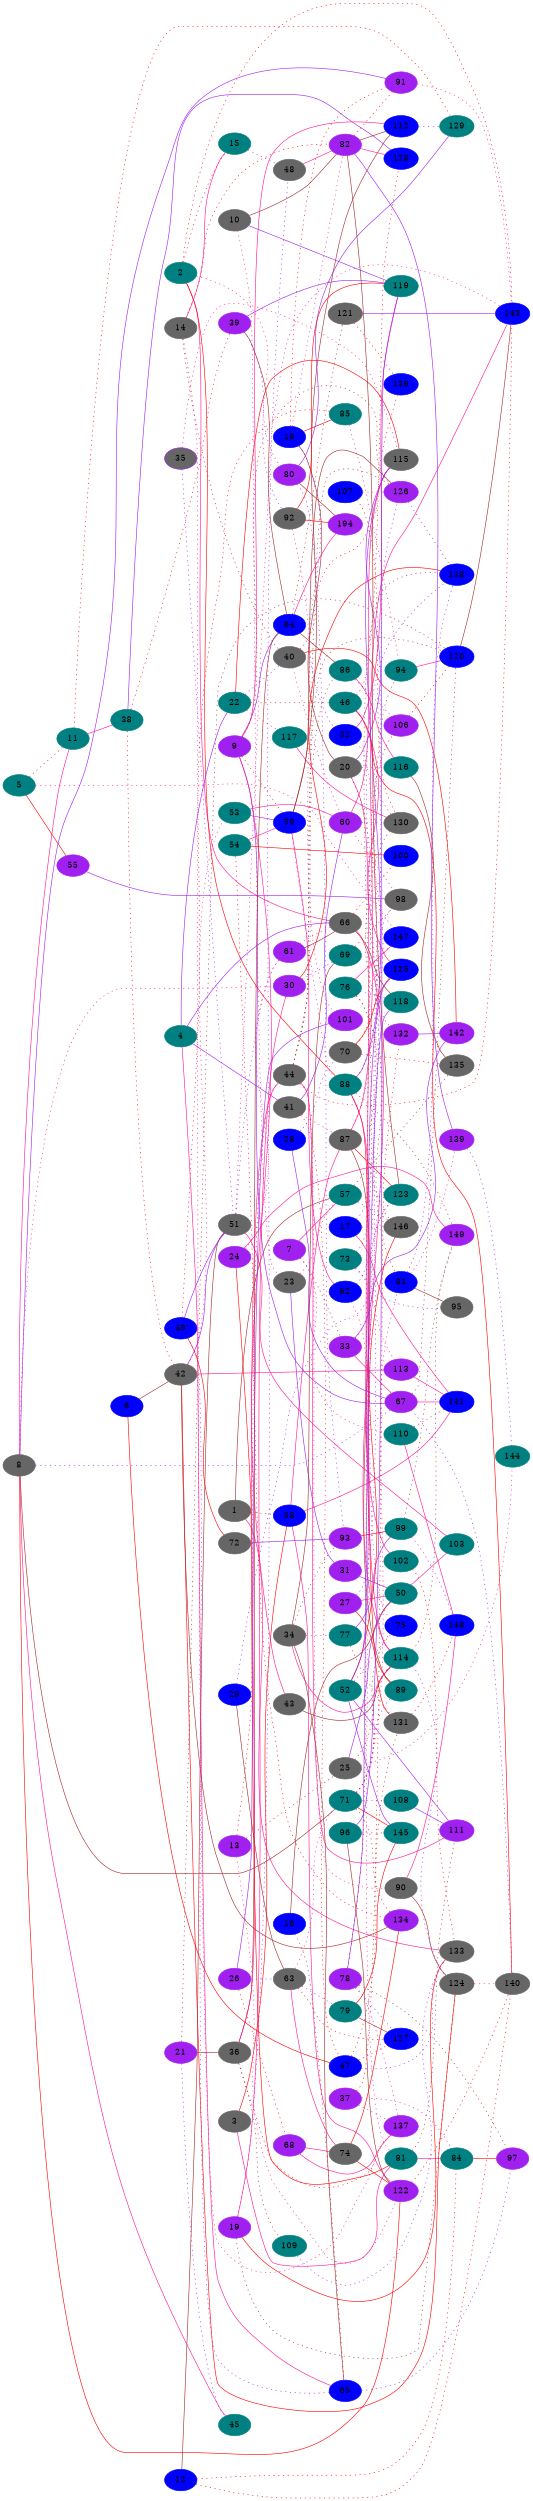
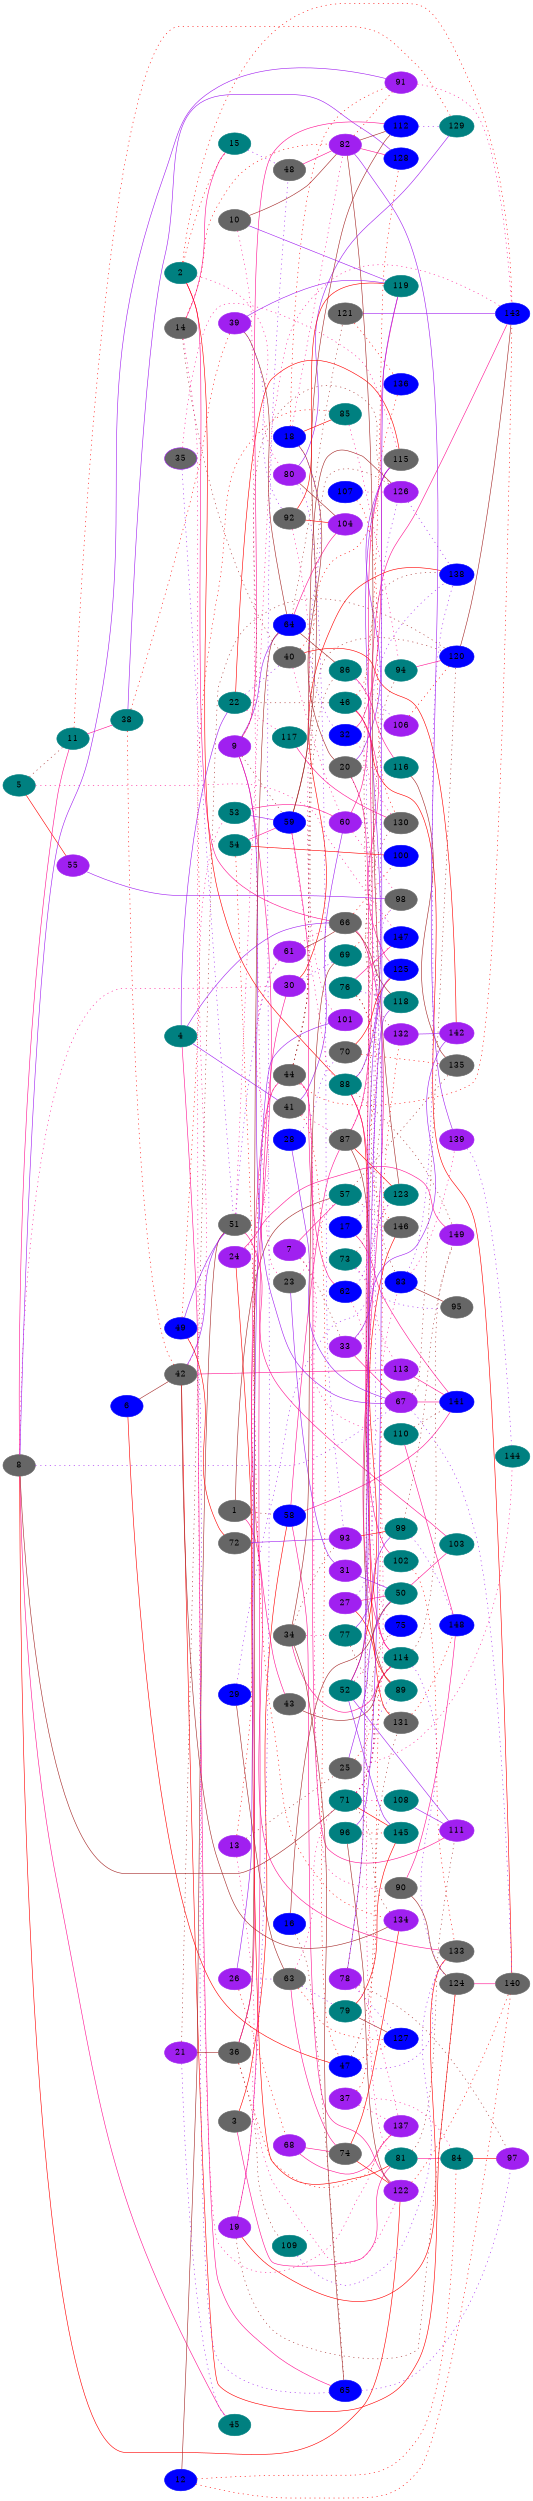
(345, 524) -> (345, 524)
(377, 891) -> none
(485, 1984) -> (485, 1984)
